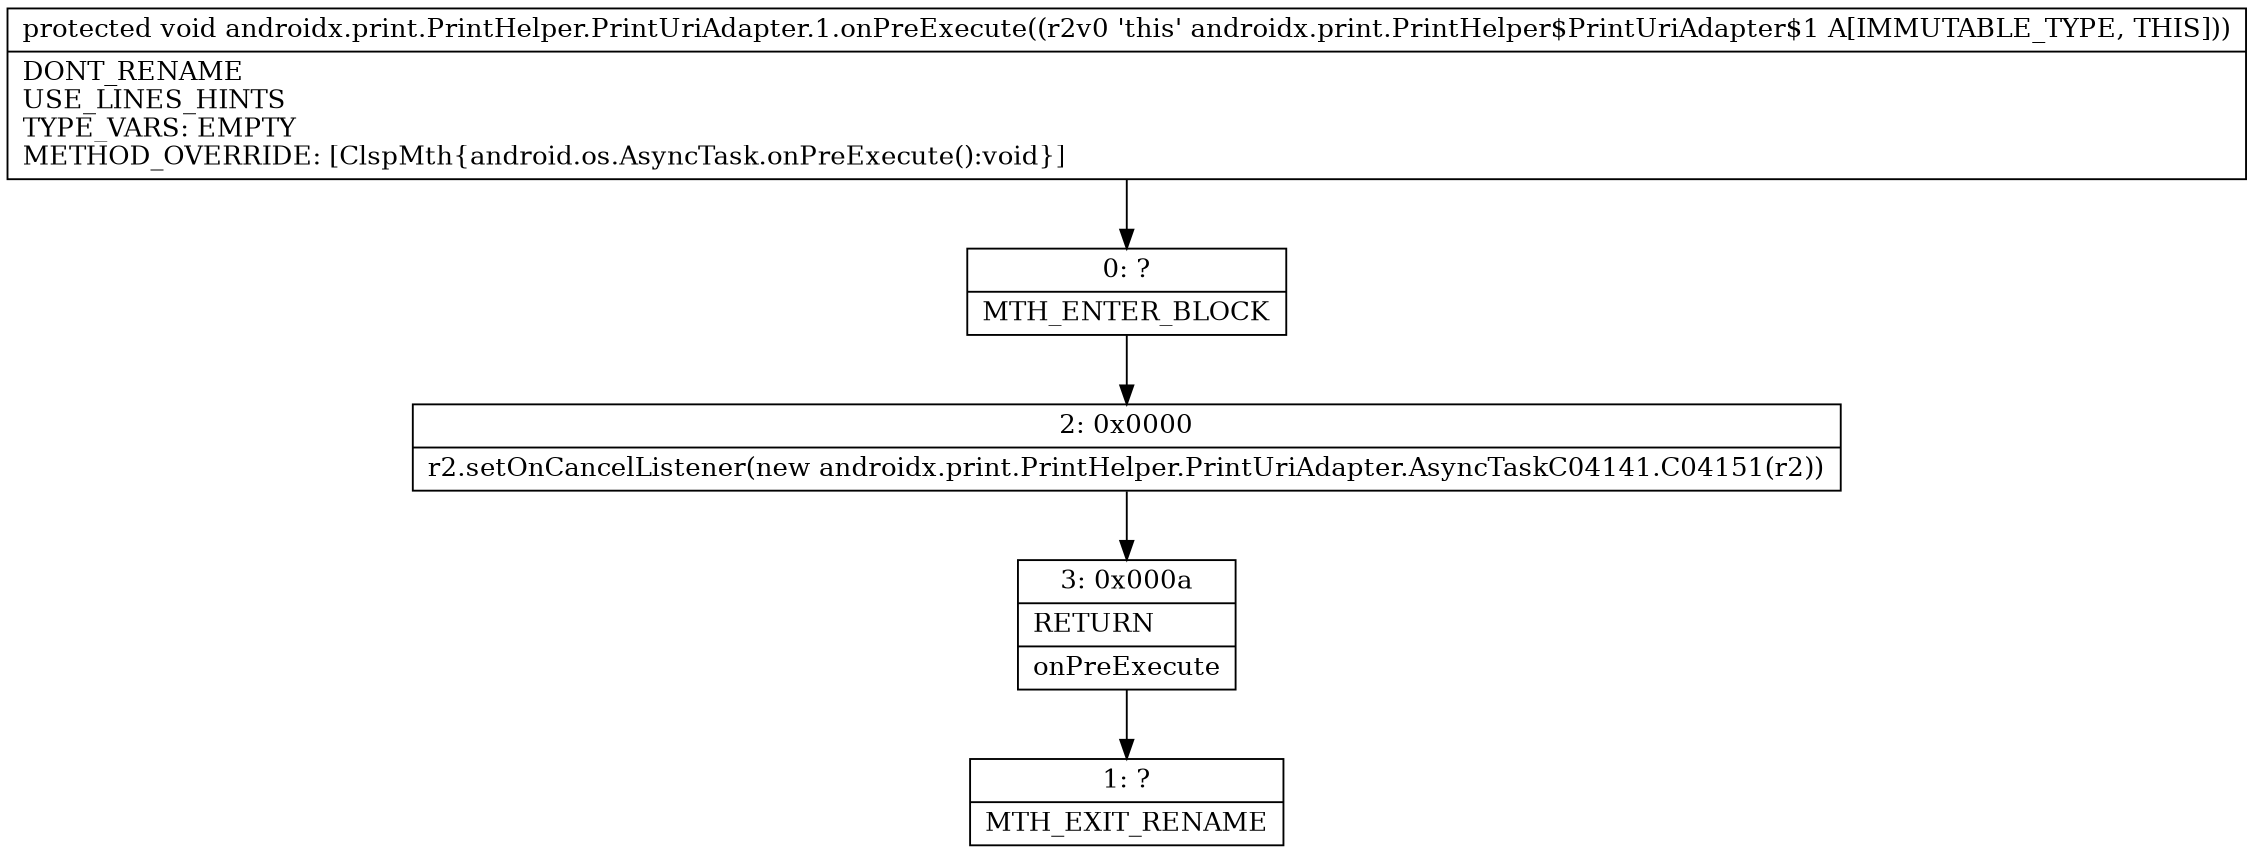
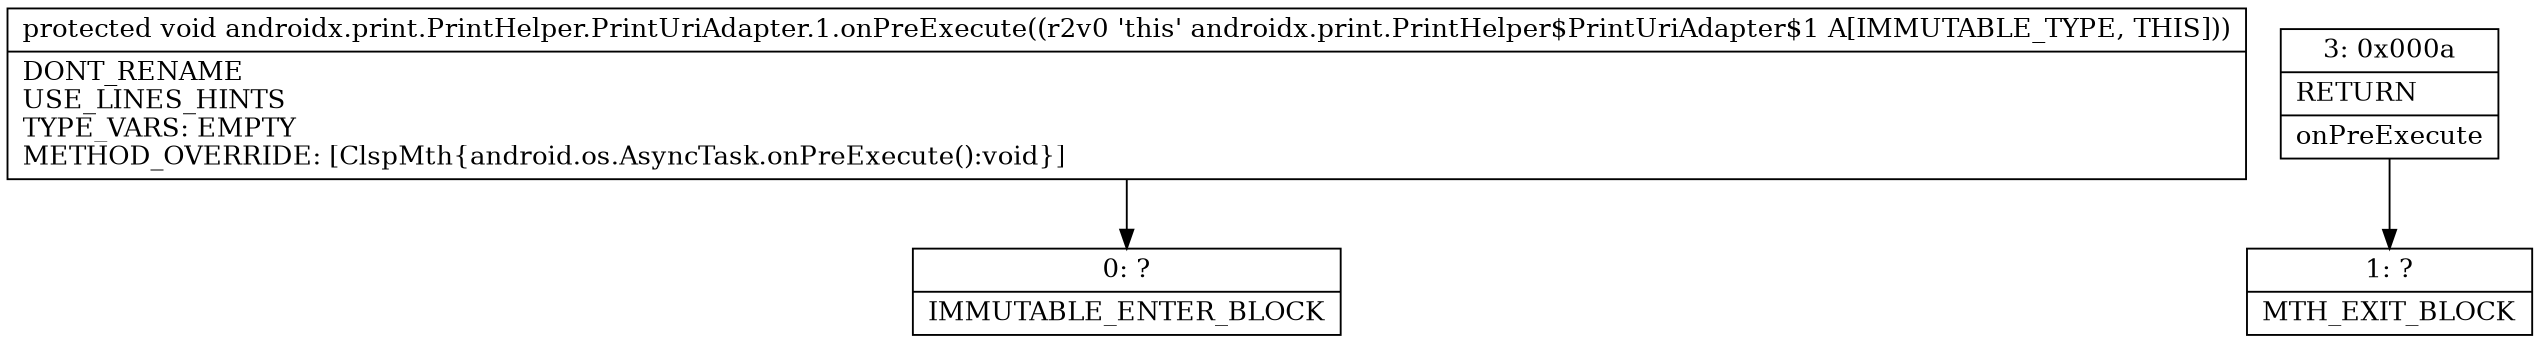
(1127, 312) -> (1127, 312)
(1127, 448) -> none
(1127, 823) -> (2390, 312)
